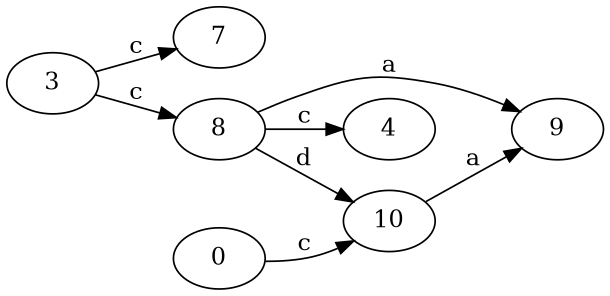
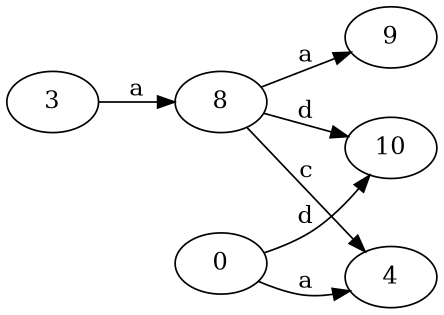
(219, 37) -> none
(136, 93) -> (137, 89)
(466, 179) -> none
(304, 244) -> (306, 217)
none -> (295, 294)
